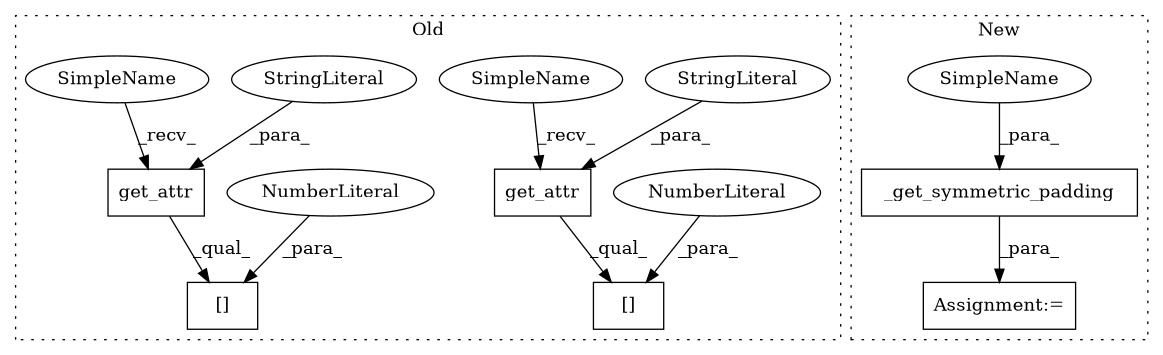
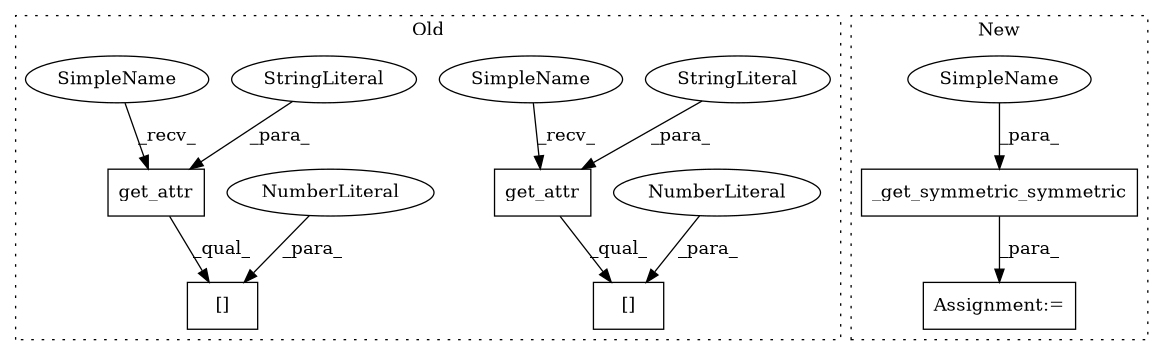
(999, 193) -> (999, 193)
